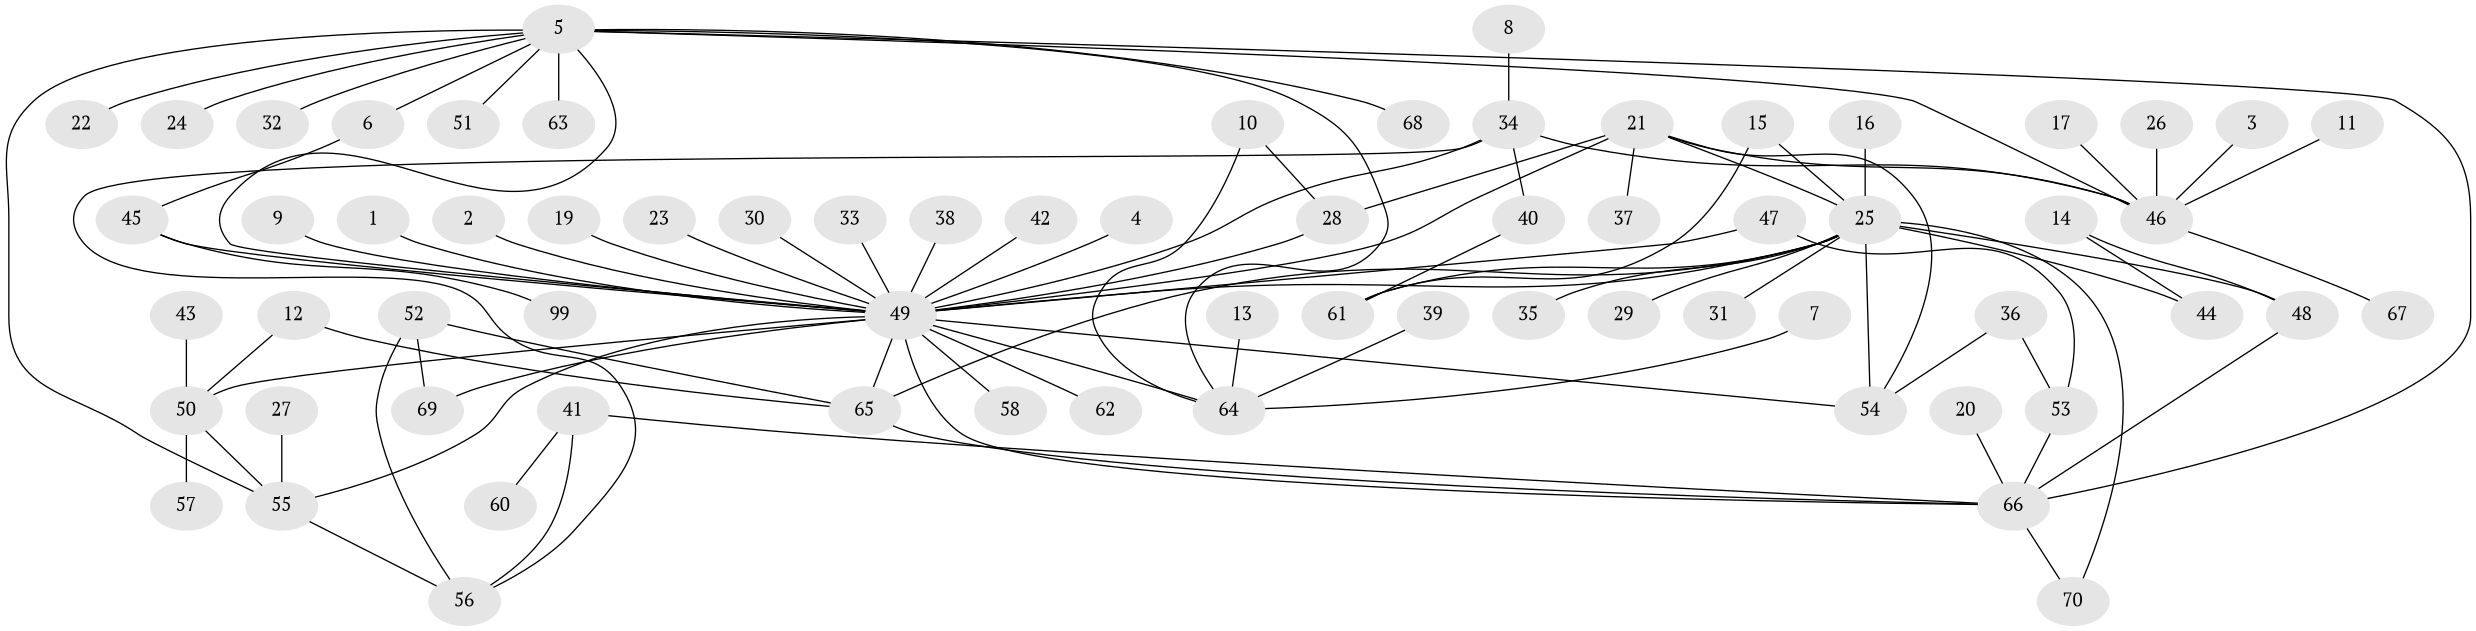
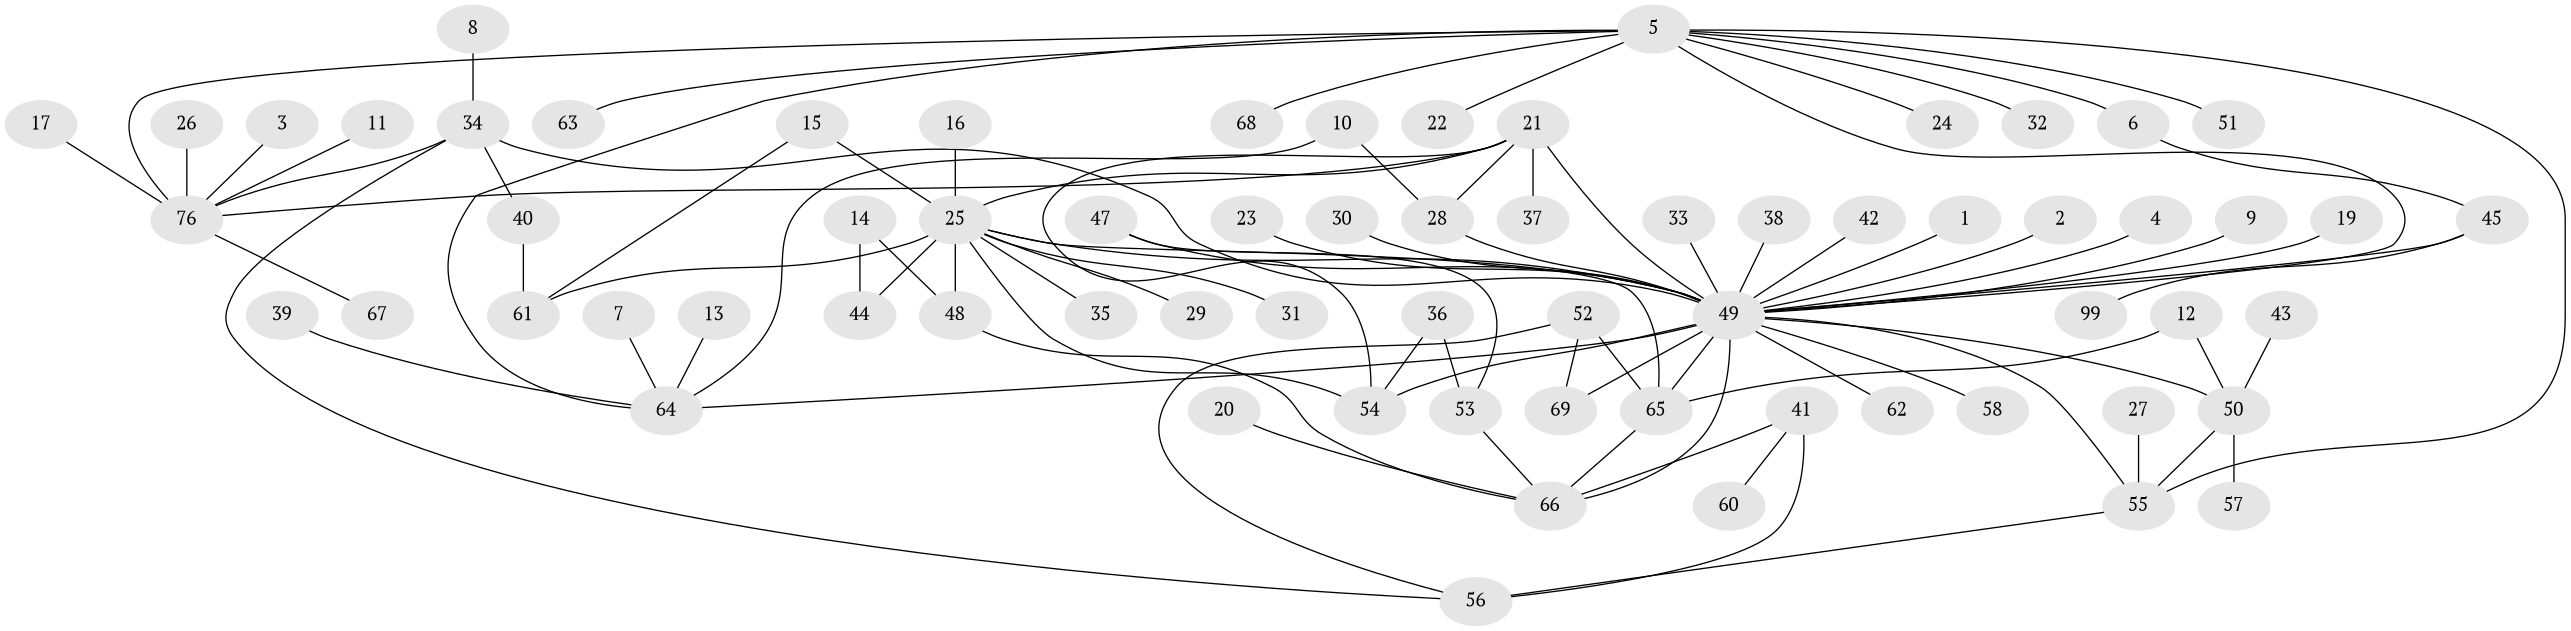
(1857, 70) -> none
(2157, 220) -> (187, 220)
(2073, 602) -> none
